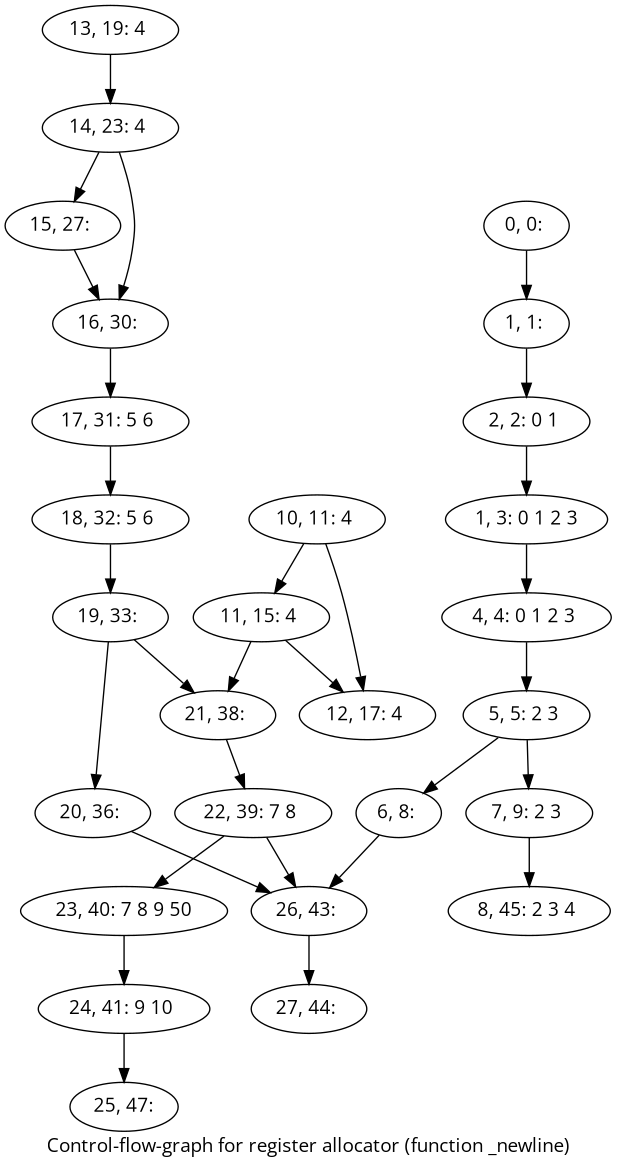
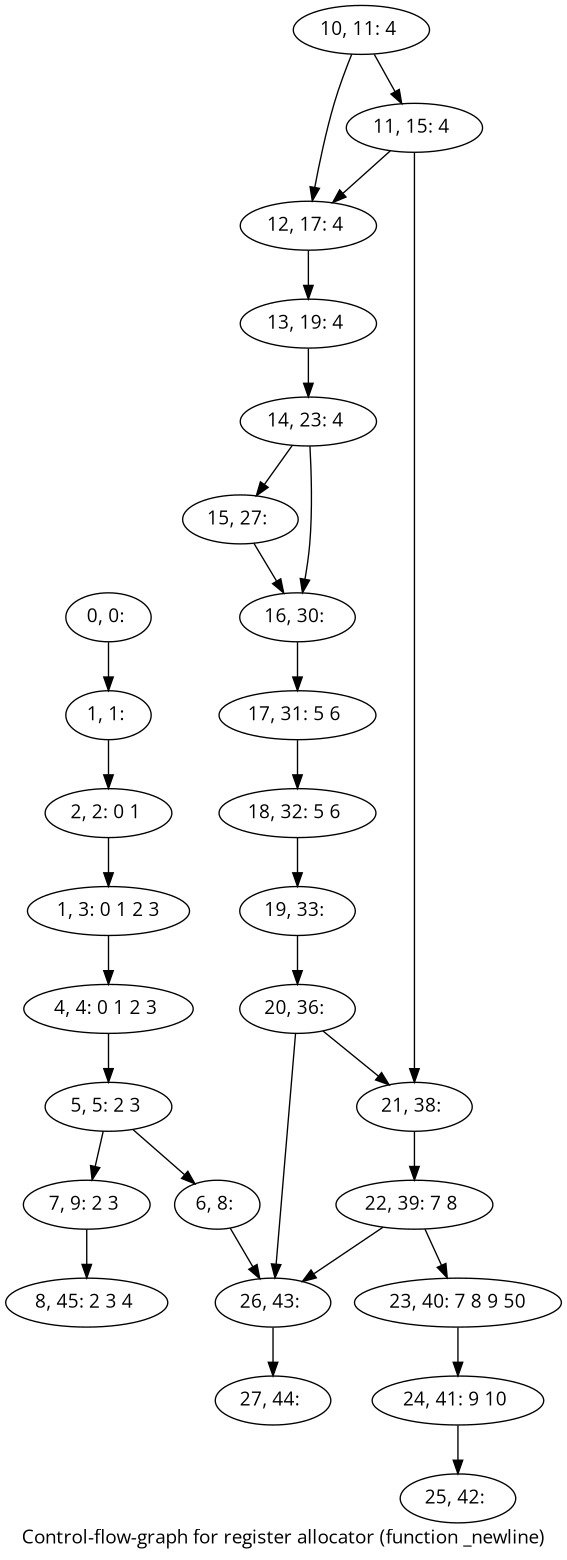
none -> (308, 268)
(159, 662) -> (351, 1054)
(124, 1107) -> (458, 1498)
